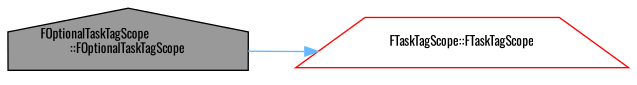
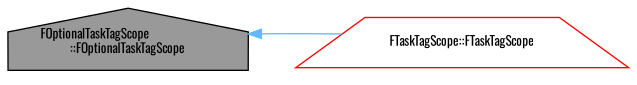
(276, 51) -> (302, 34)
